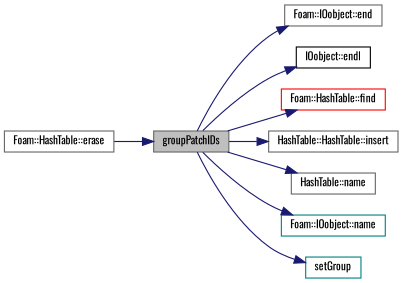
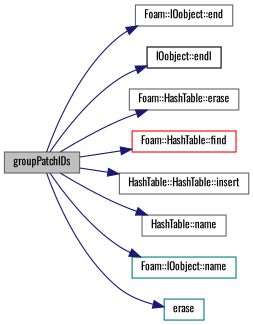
(128, 142) -> (98, 131)
(333, 268) -> (184, 310)
